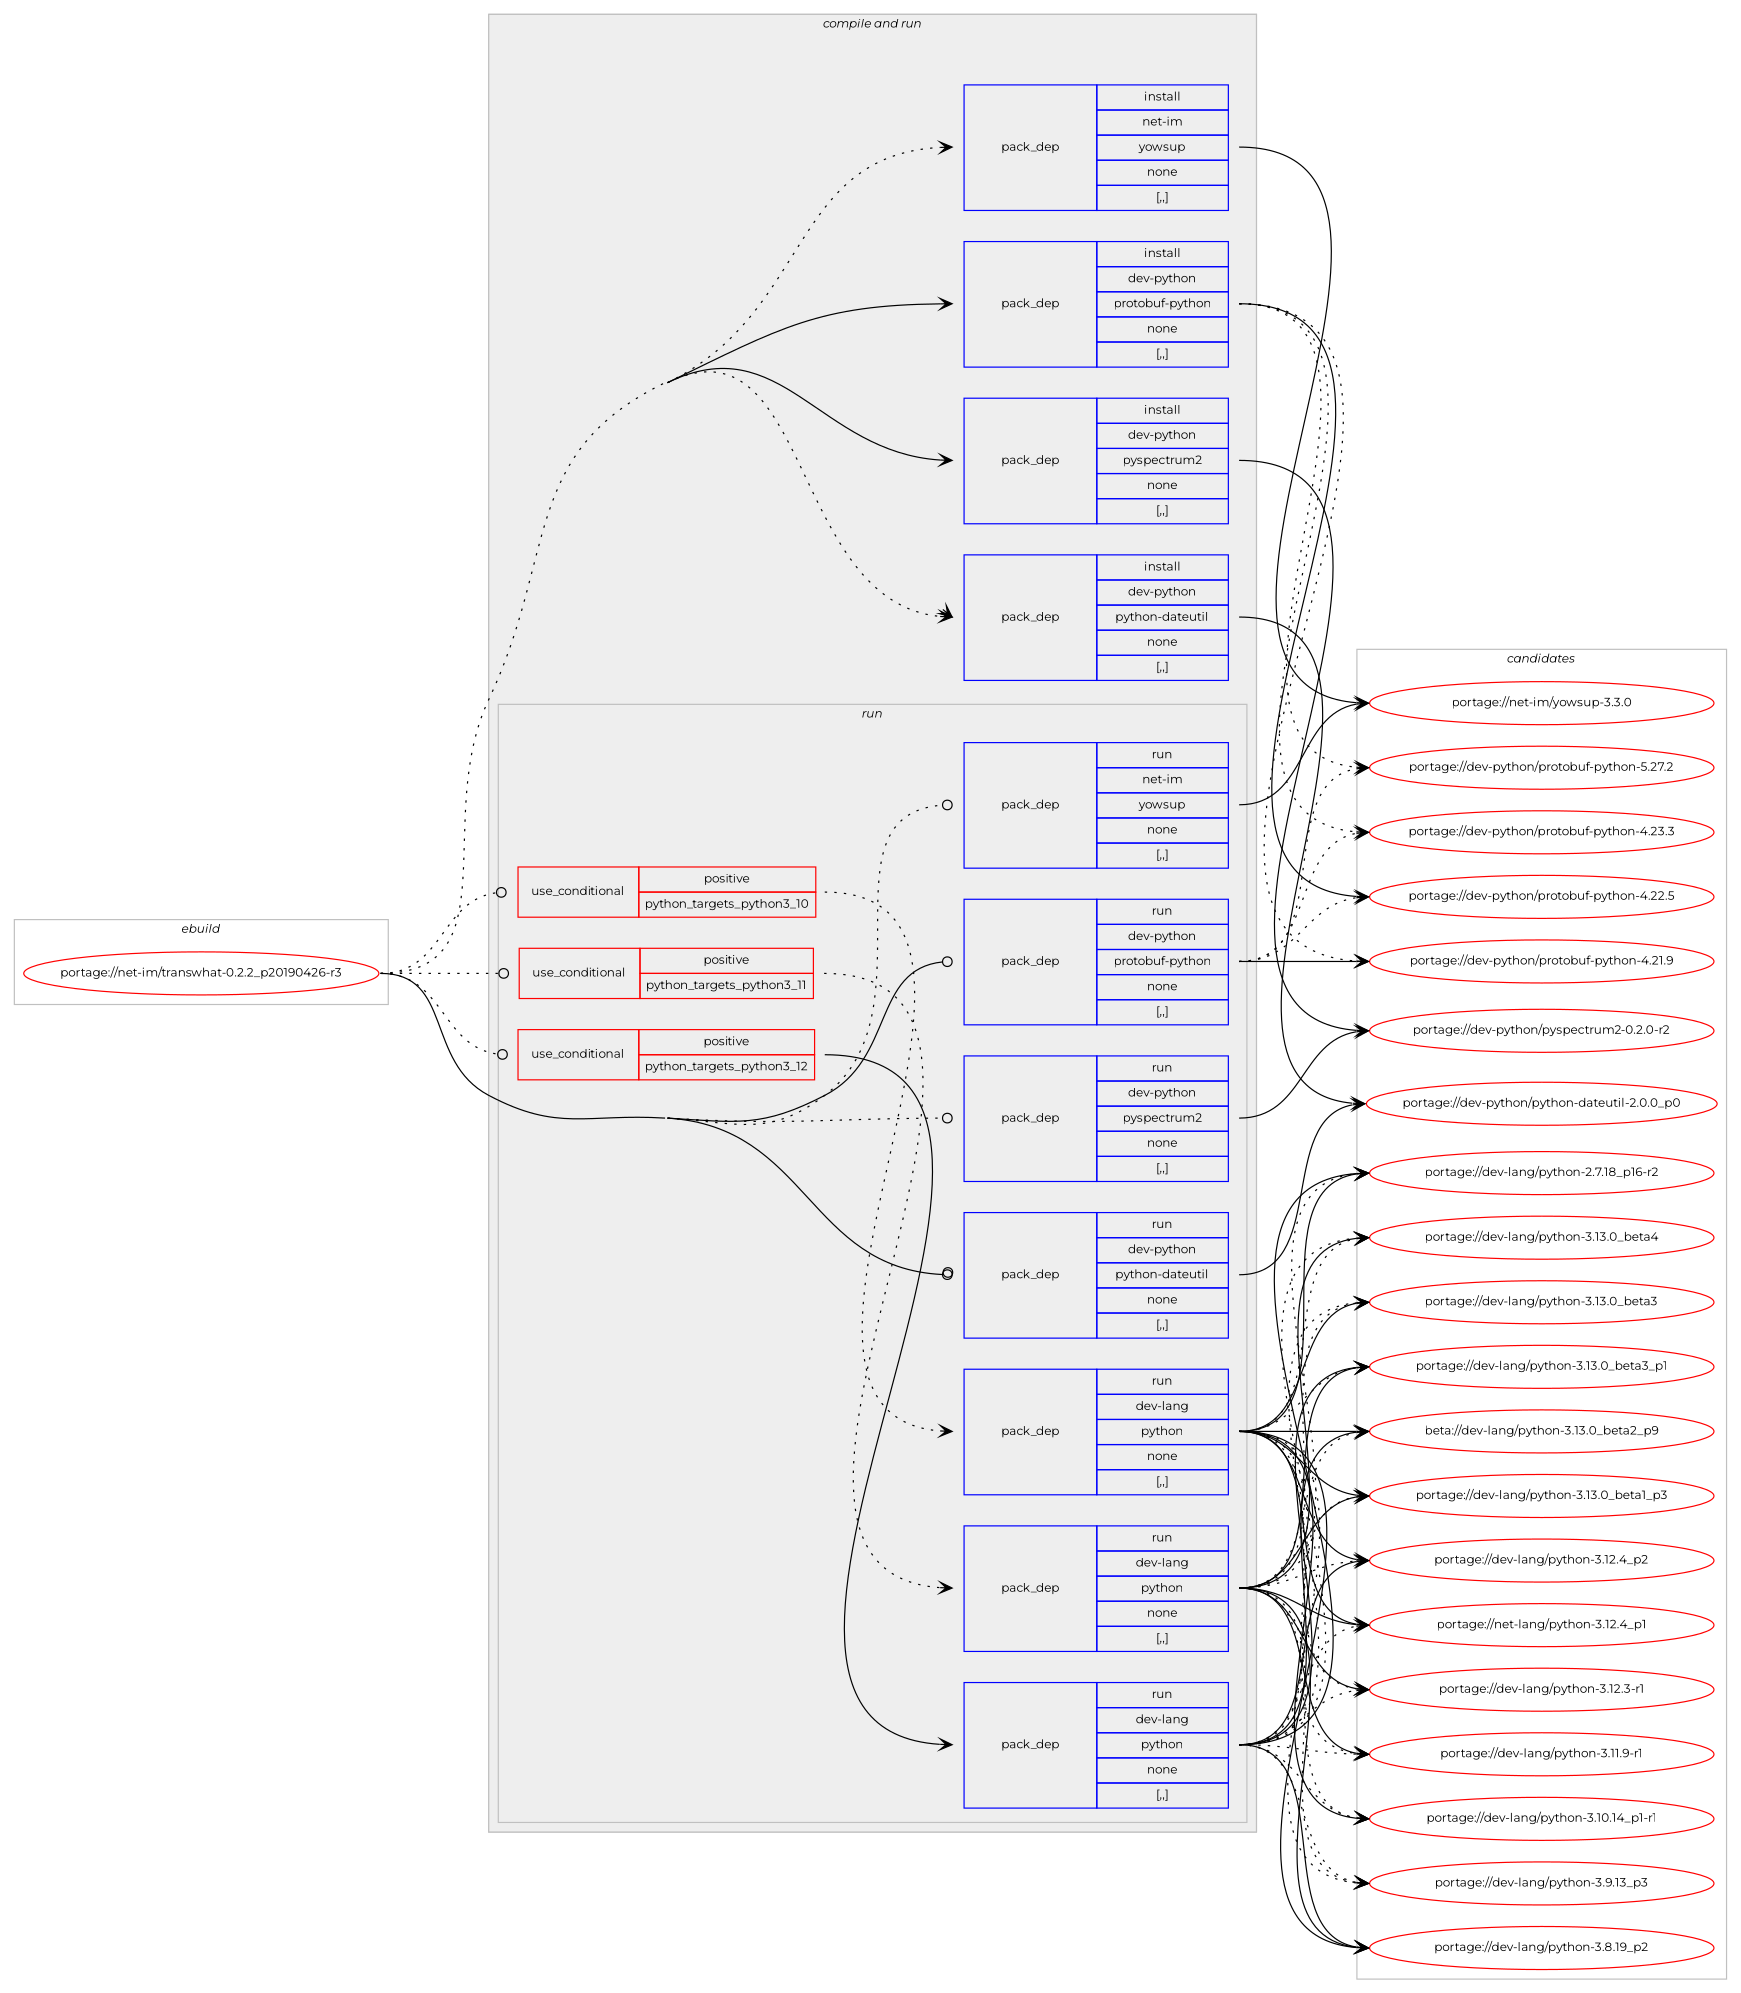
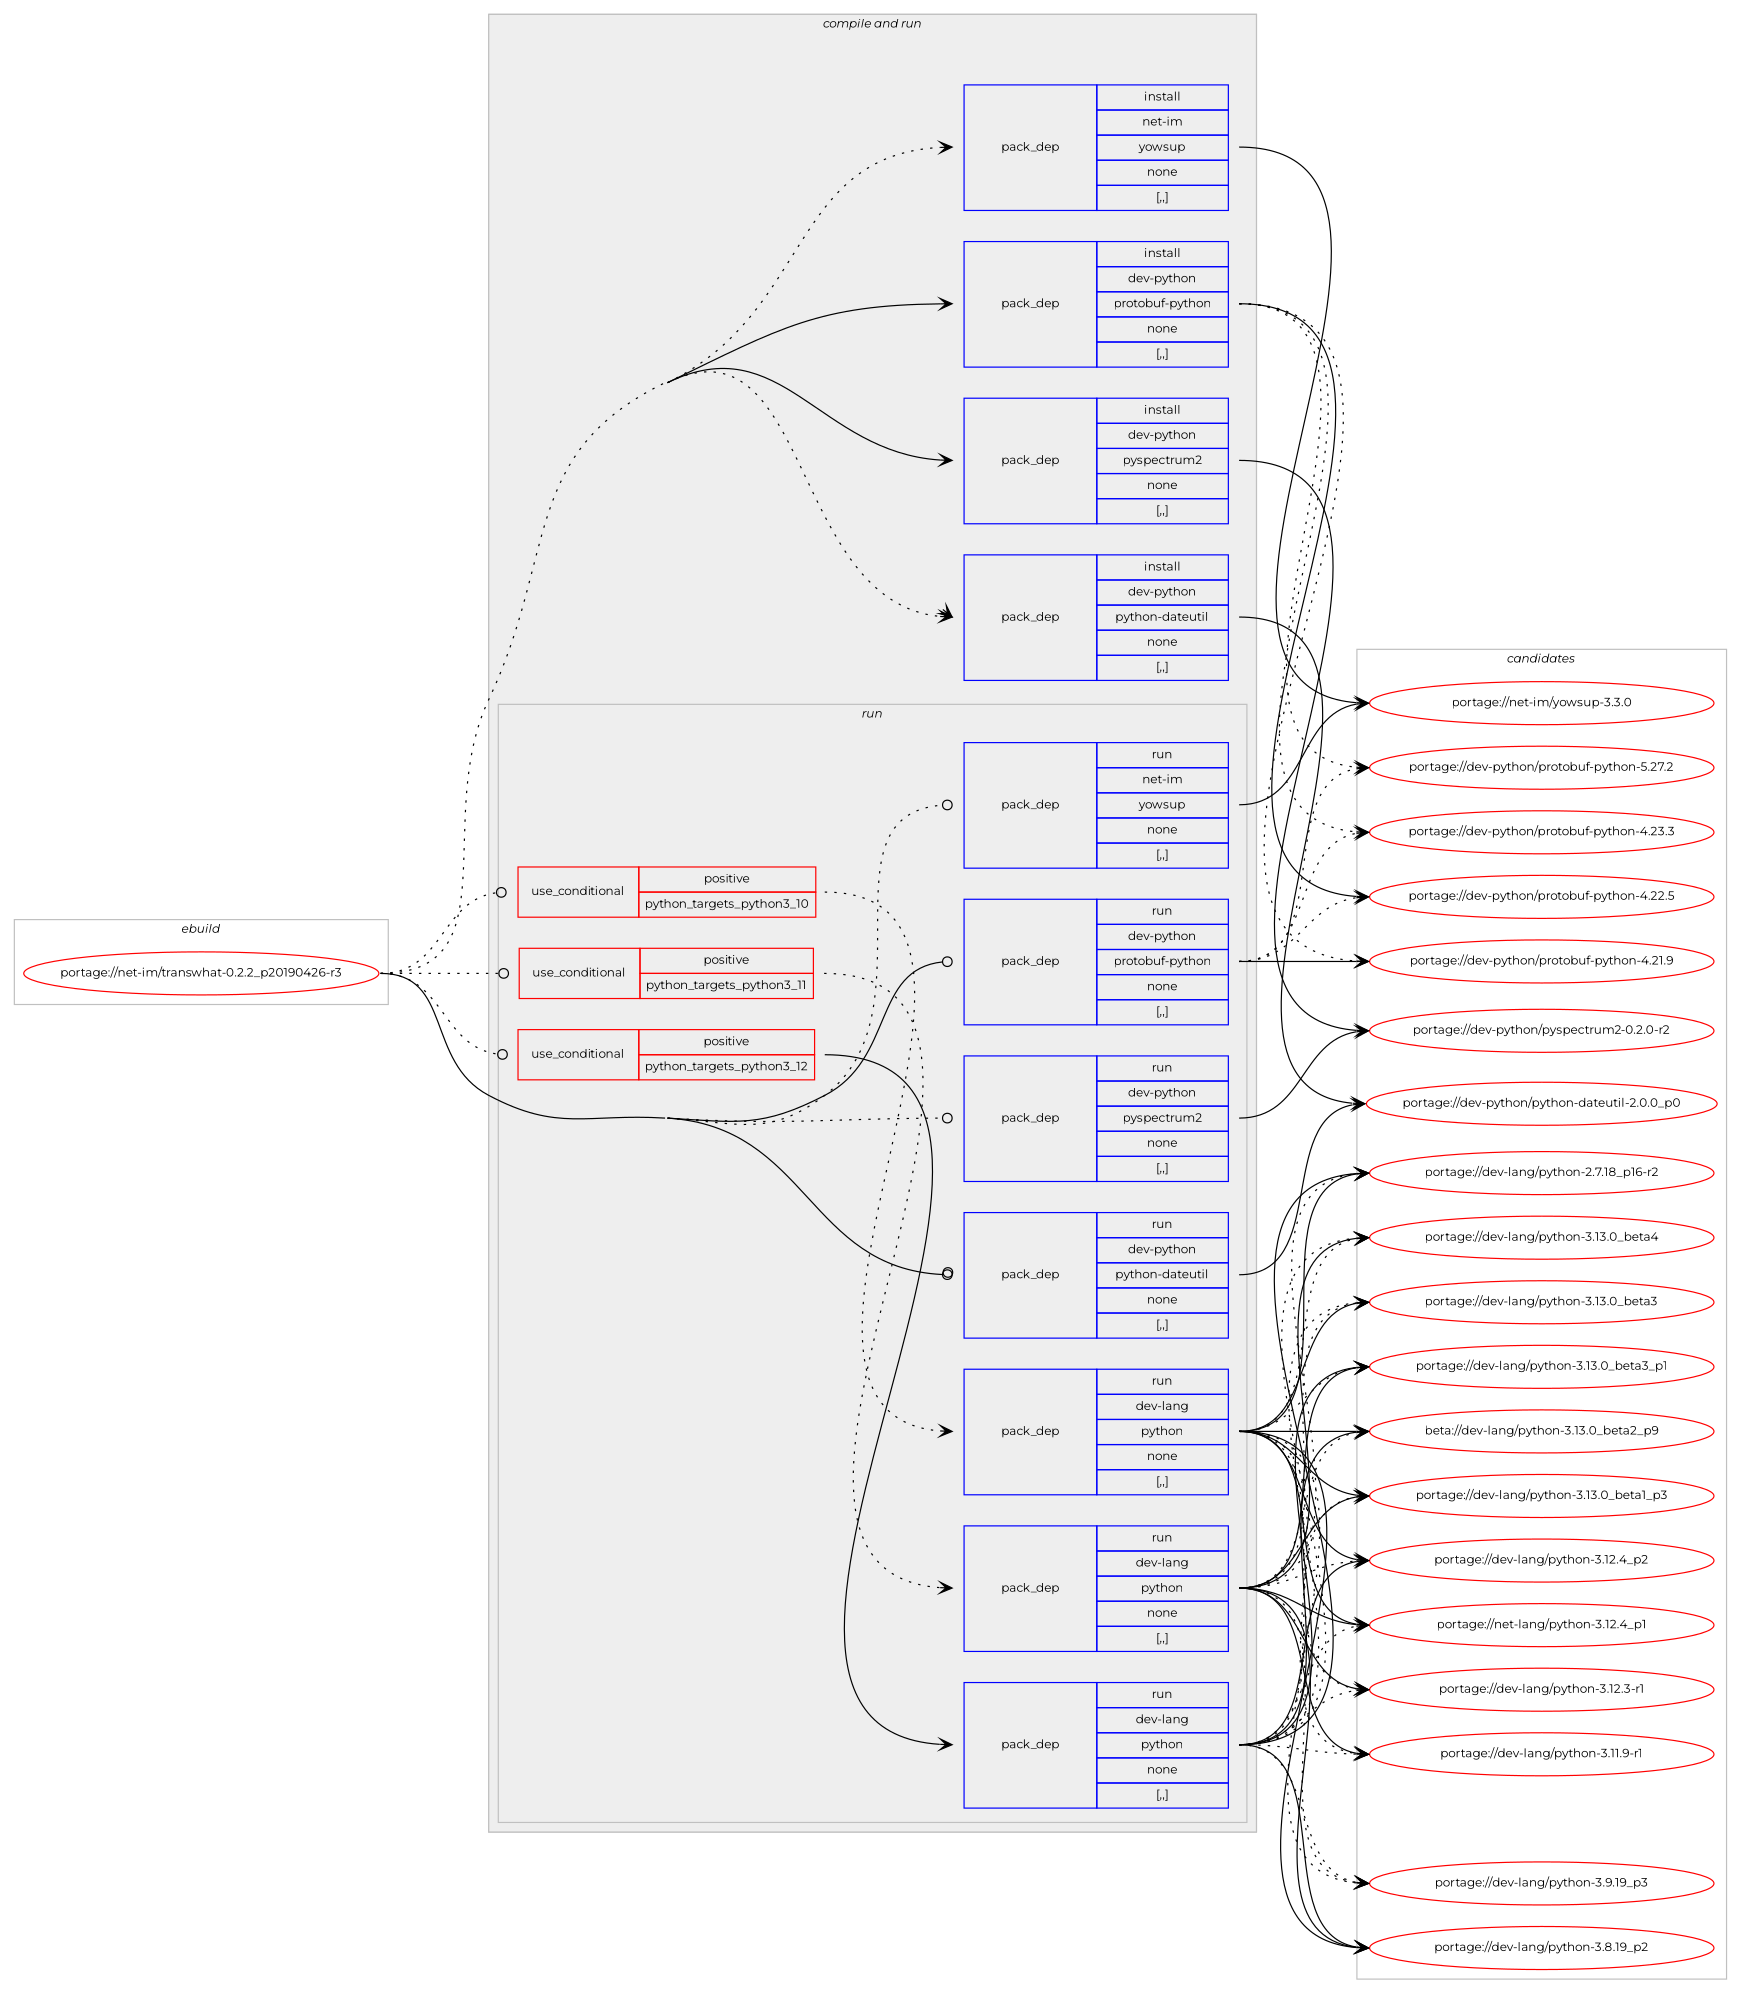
(1542, 1819) -> none
(1542, 1883) -> (1542, 1883)
